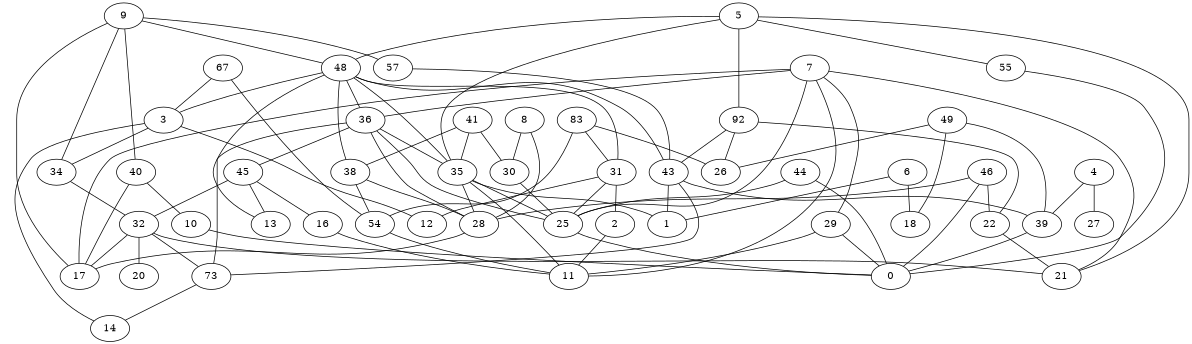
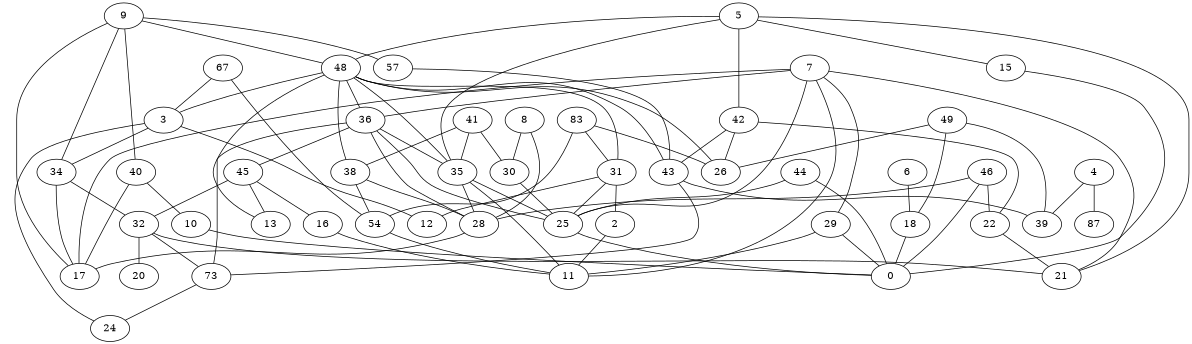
(1006, 68) -> (1006, 68)
none -> (609, 96)
(739, 120) -> (739, 120)
(667, 224) -> none
(1094, 224) -> (1094, 224)
(109, 250) -> (59, 226)
(968, 254) -> (901, 250)
(110, 329) -> (110, 329)
